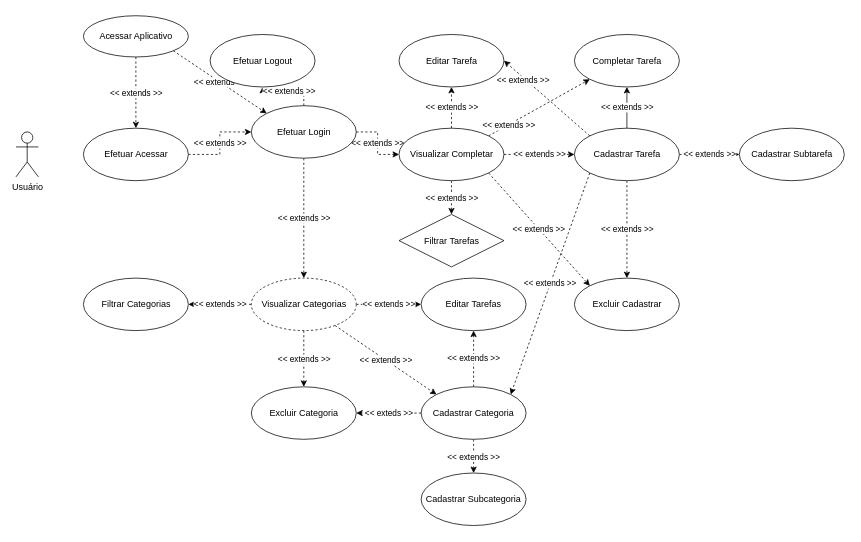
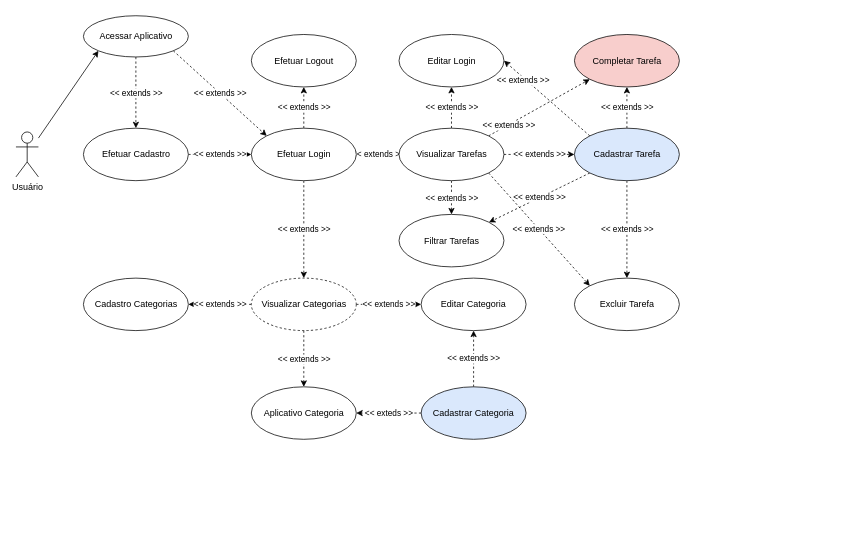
(263, 61) -> (304, 61)
(452, 61) -> (452, 61)
(627, 61) -> (627, 61)
none -> (67, 97)
(627, 120) -> (627, 120)
(304, 132) -> (304, 155)
(136, 155) -> (136, 155)
(452, 155) -> (452, 155)
(627, 155) -> (627, 155)
(707, 155) -> none
(792, 155) -> none
(452, 241) -> (452, 241)
(551, 282) -> (542, 196)
(136, 305) -> (136, 305)
(474, 305) -> (474, 305)
(627, 305) -> (627, 305)
(371, 350) -> none
(474, 413) -> (474, 413)
(304, 414) -> (304, 414)
(474, 454) -> none
(474, 500) -> none
